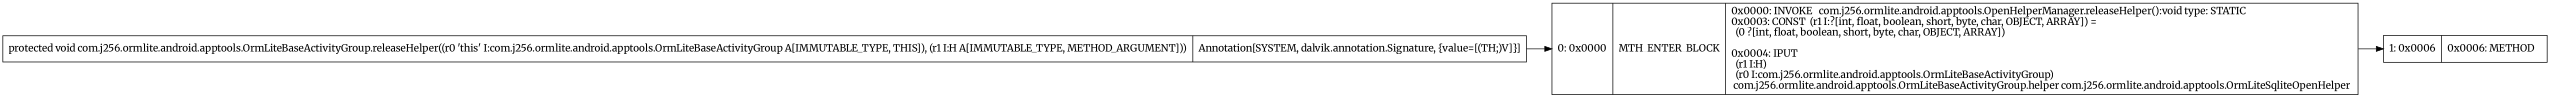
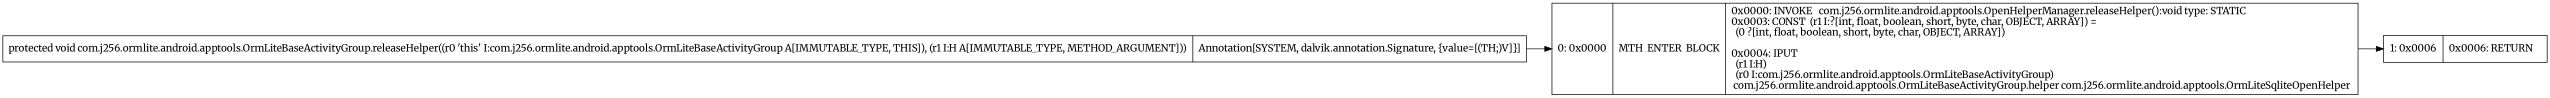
(2494, 49) -> (2494, 49)
